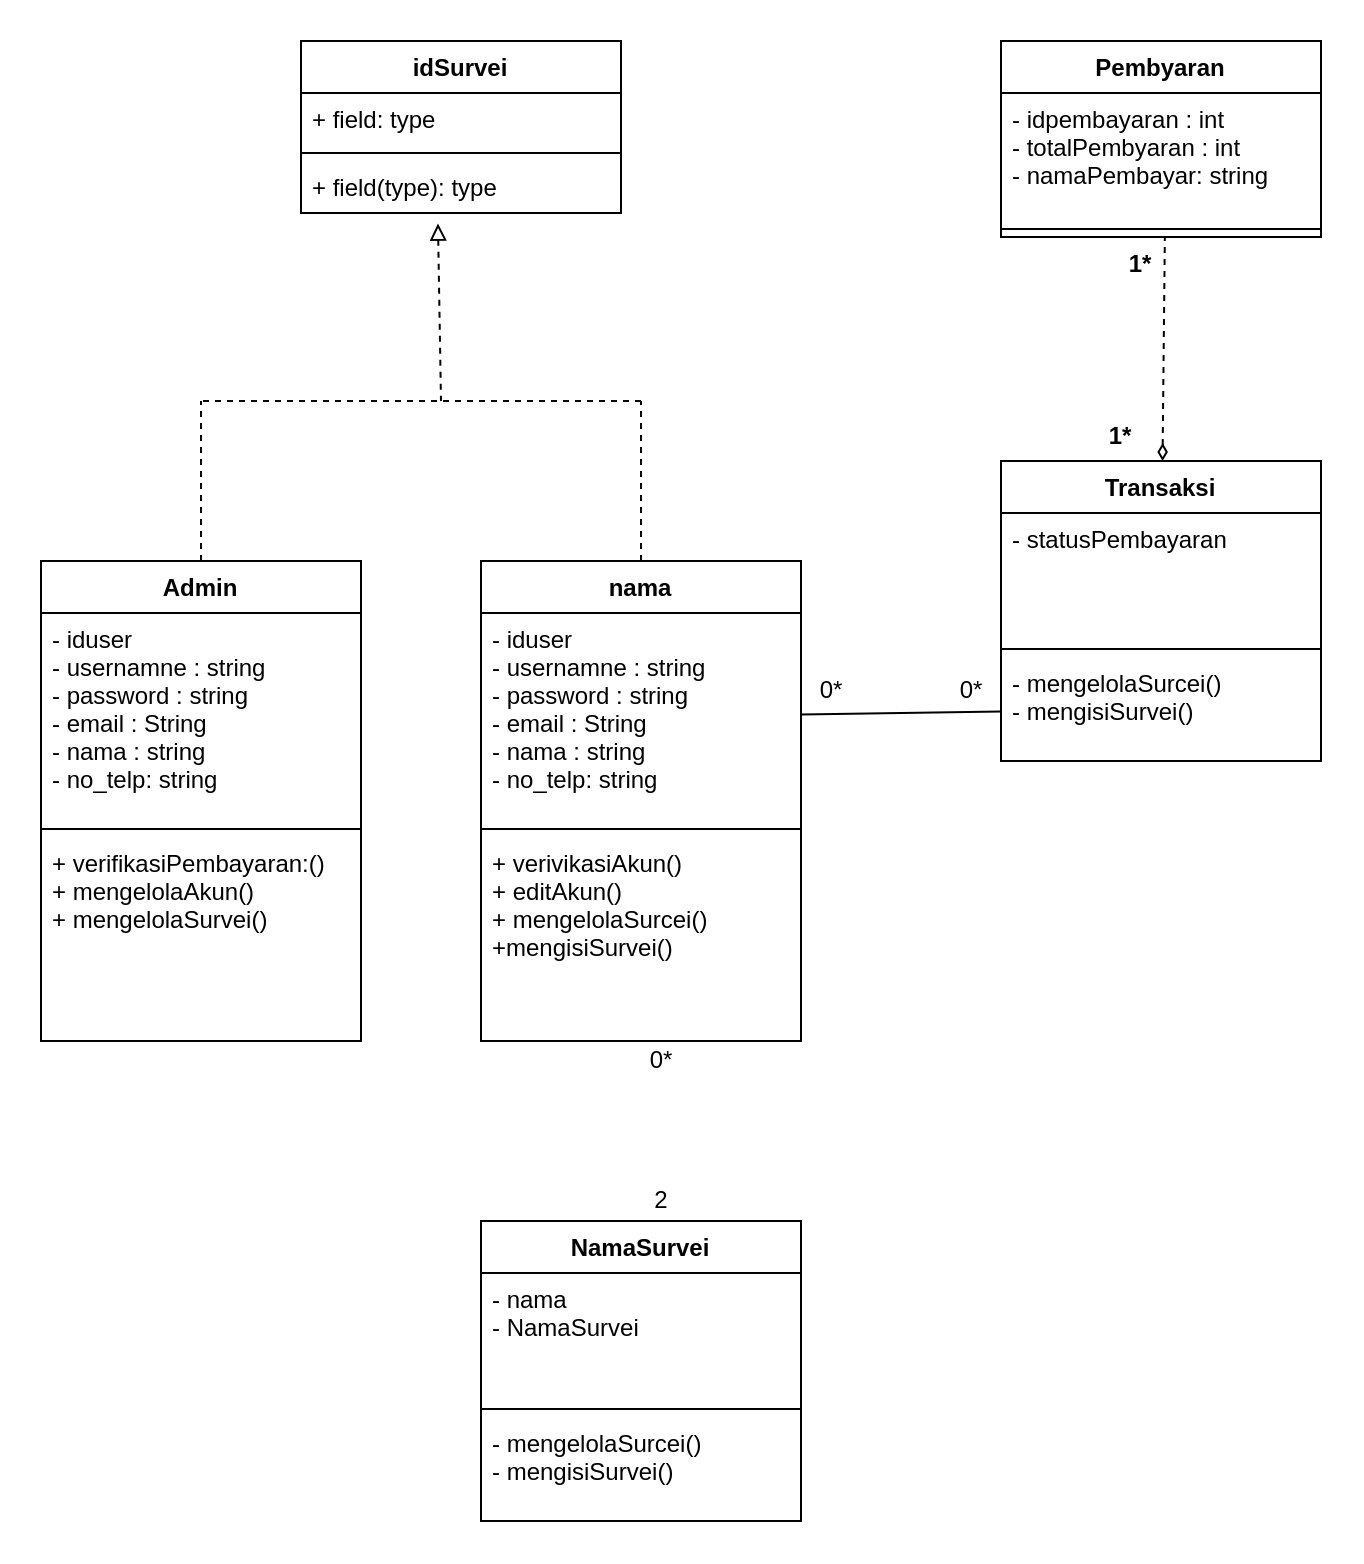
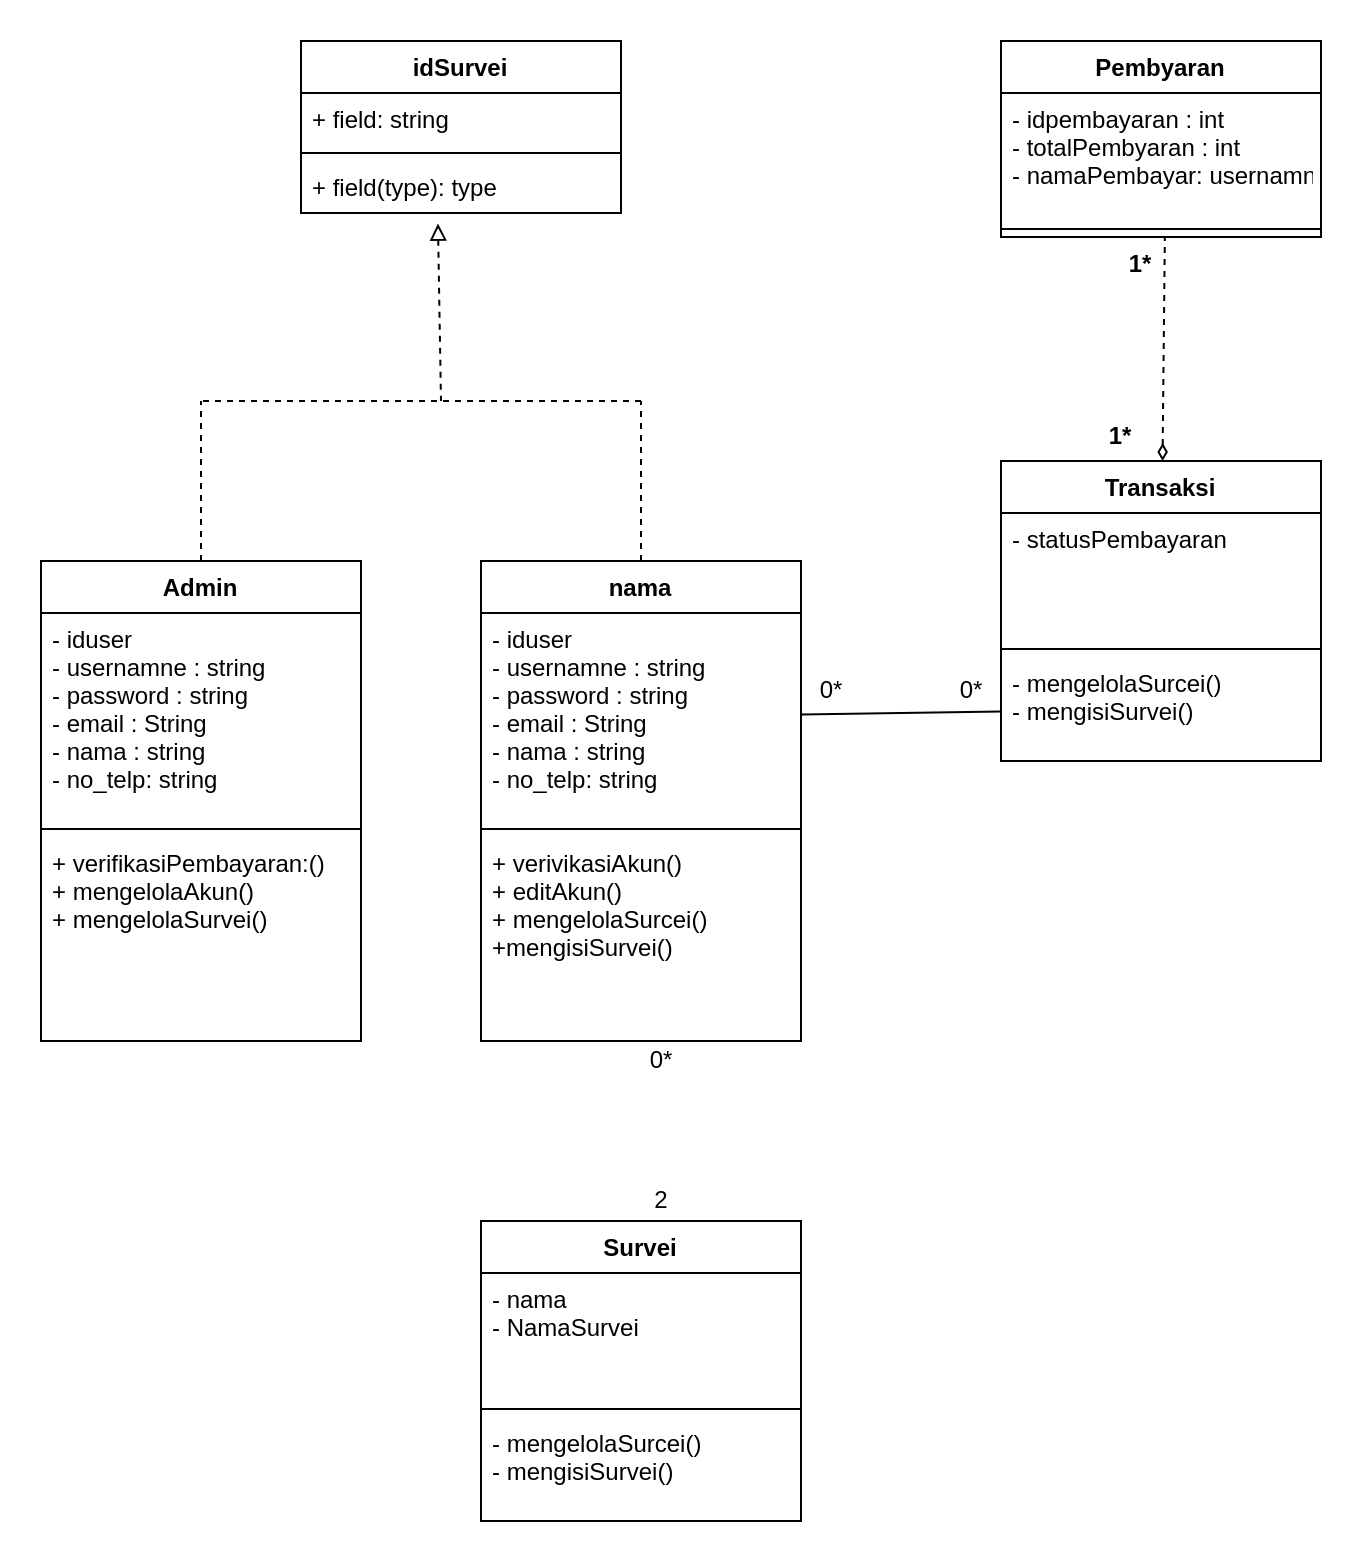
(384, 120) -> (394, 120)
(1128, 120) -> (1128, 120)
(640, 1248) -> (640, 1248)
